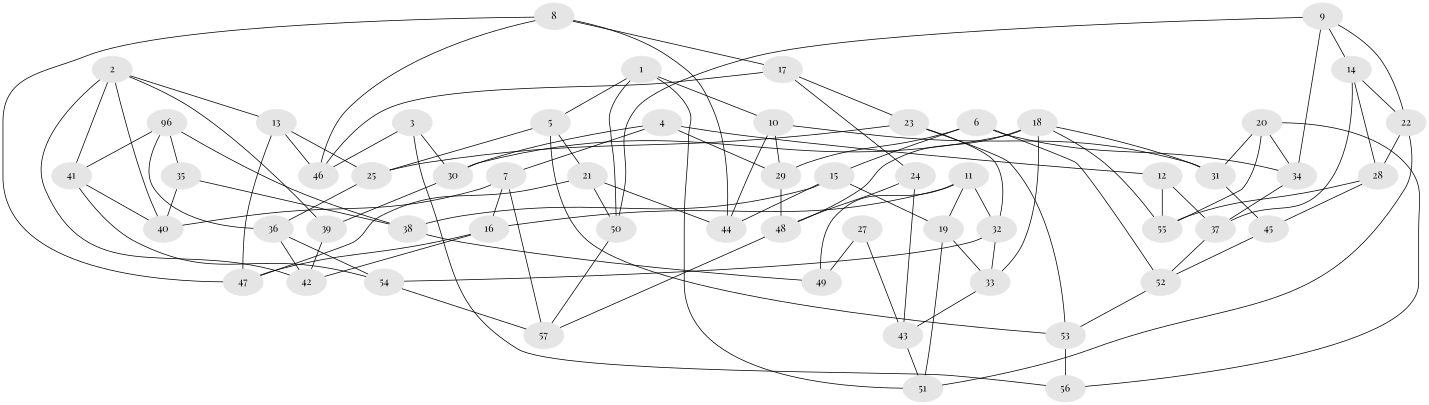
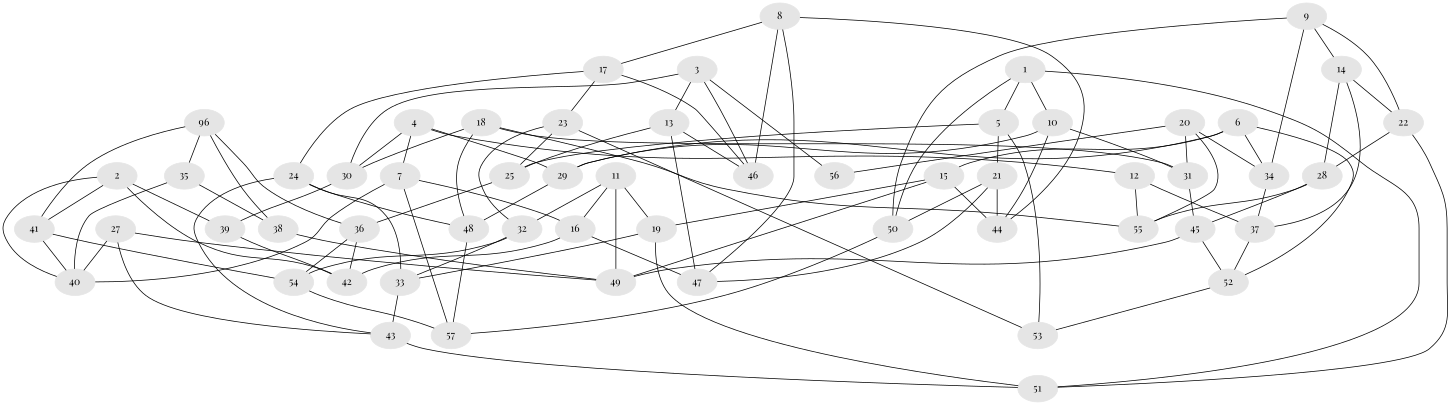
(194, 96) -> (683, 96)
(594, 208) -> (780, 229)
(1034, 208) -> (392, 224)
none -> (95, 256)
none -> (907, 262)
(1065, 362) -> none
